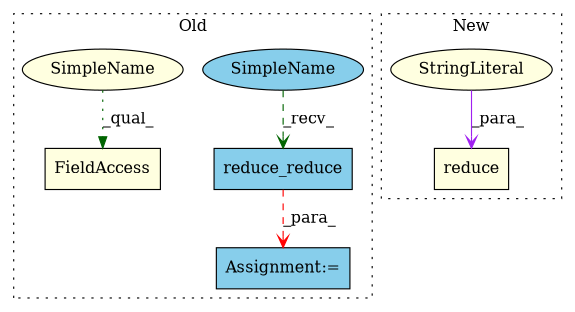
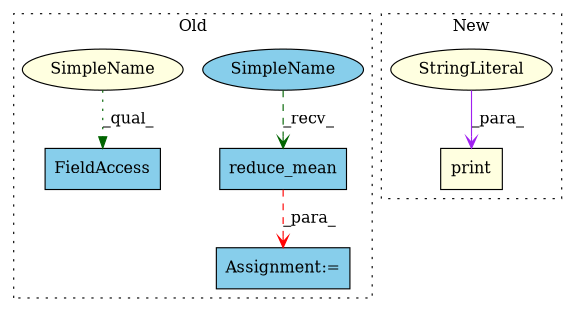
(103, 169) -> (103, 169)
(283, 169) -> (283, 169)
(472, 169) -> (472, 169)
